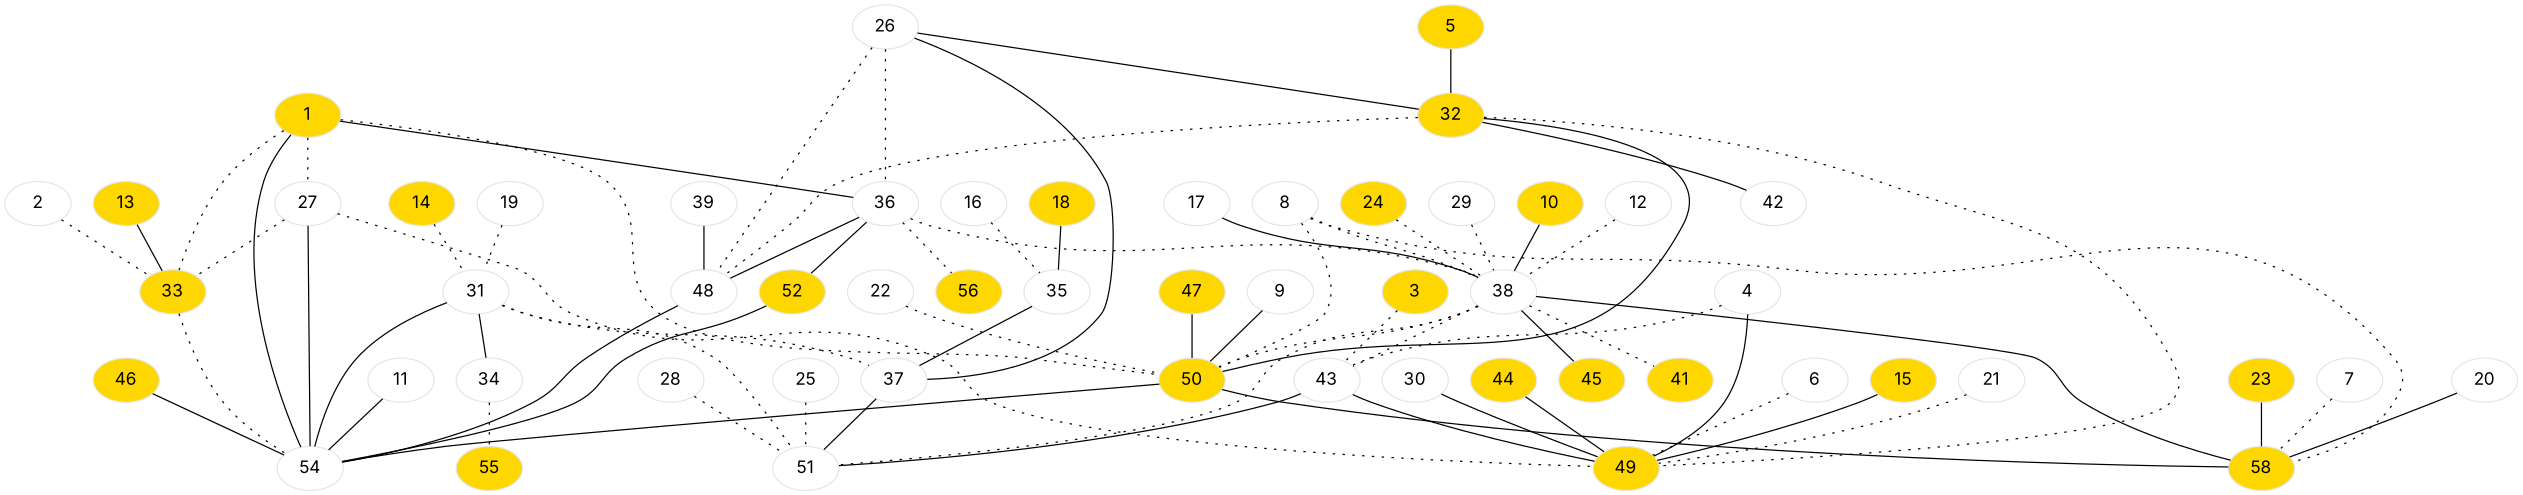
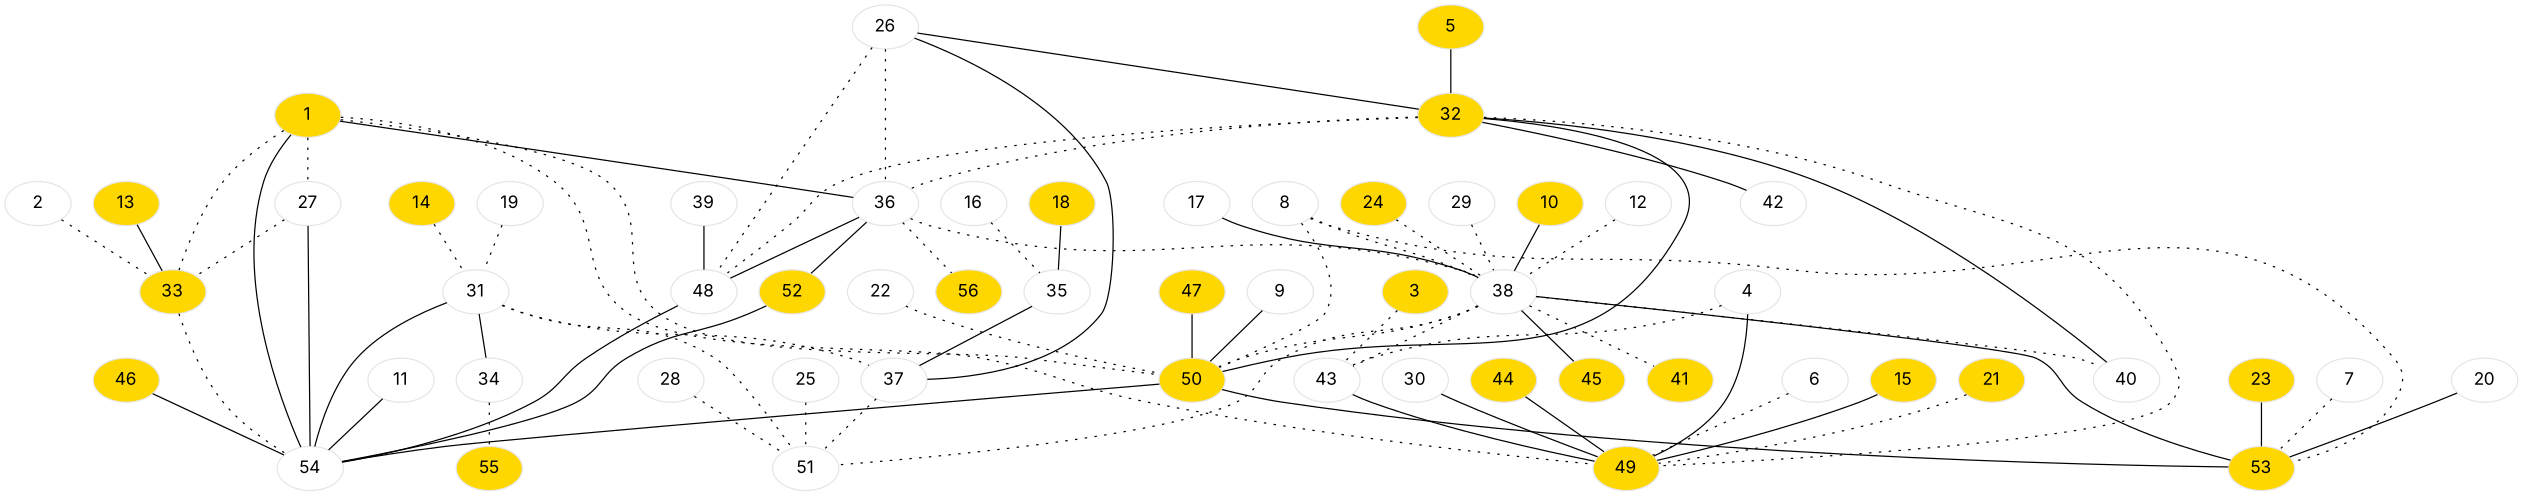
none -> (1111, 143)
(897, 344) -> (1056, 377)
(1992, 380) -> (1992, 380)
none -> (2127, 380)
(850, 424) -> (850, 424)
(1072, 442) -> none
(2261, 468) -> (2261, 468)
